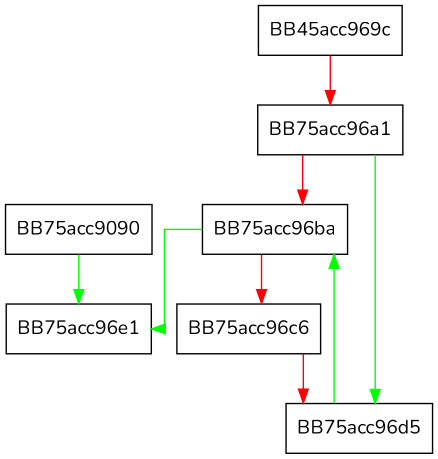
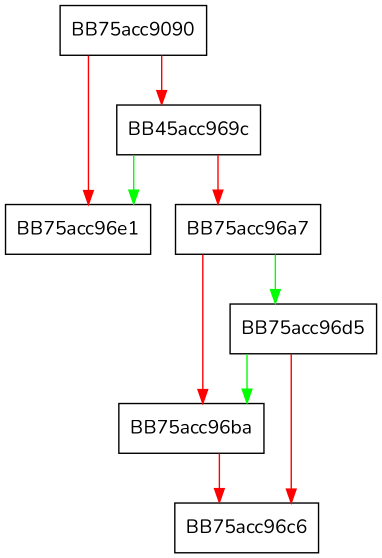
none -> (162, 73)
(330, 130) -> (248, 229)
(164, 261) -> (134, 173)
(79, 272) -> (88, 123)
(303, 372) -> (291, 422)
